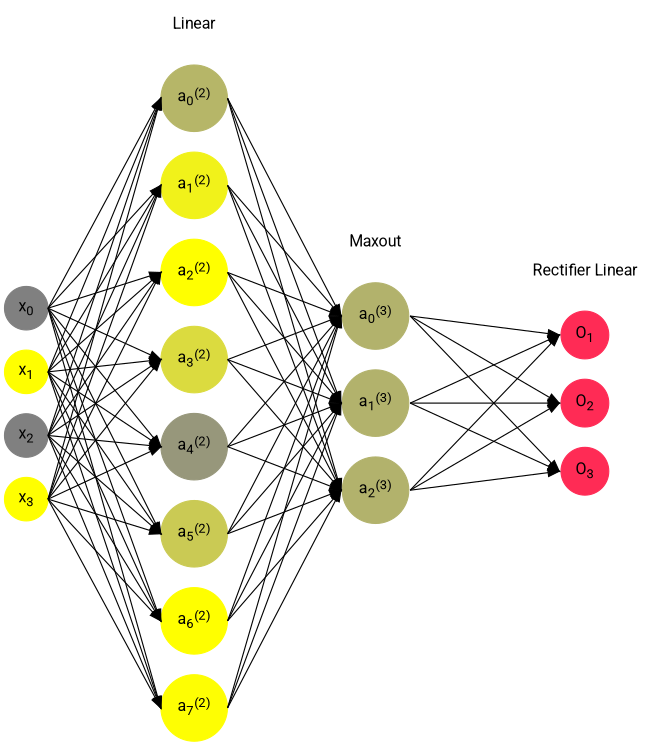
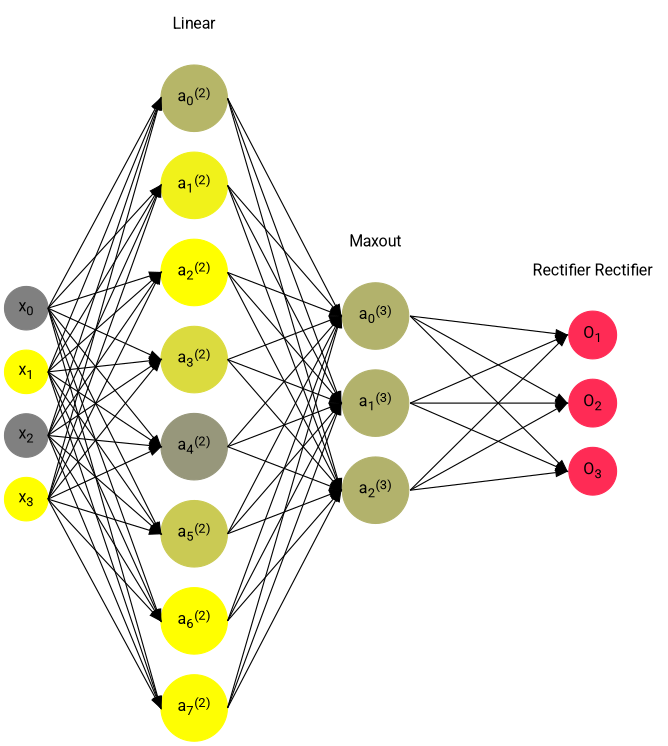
(585, 271) -> (593, 271)
